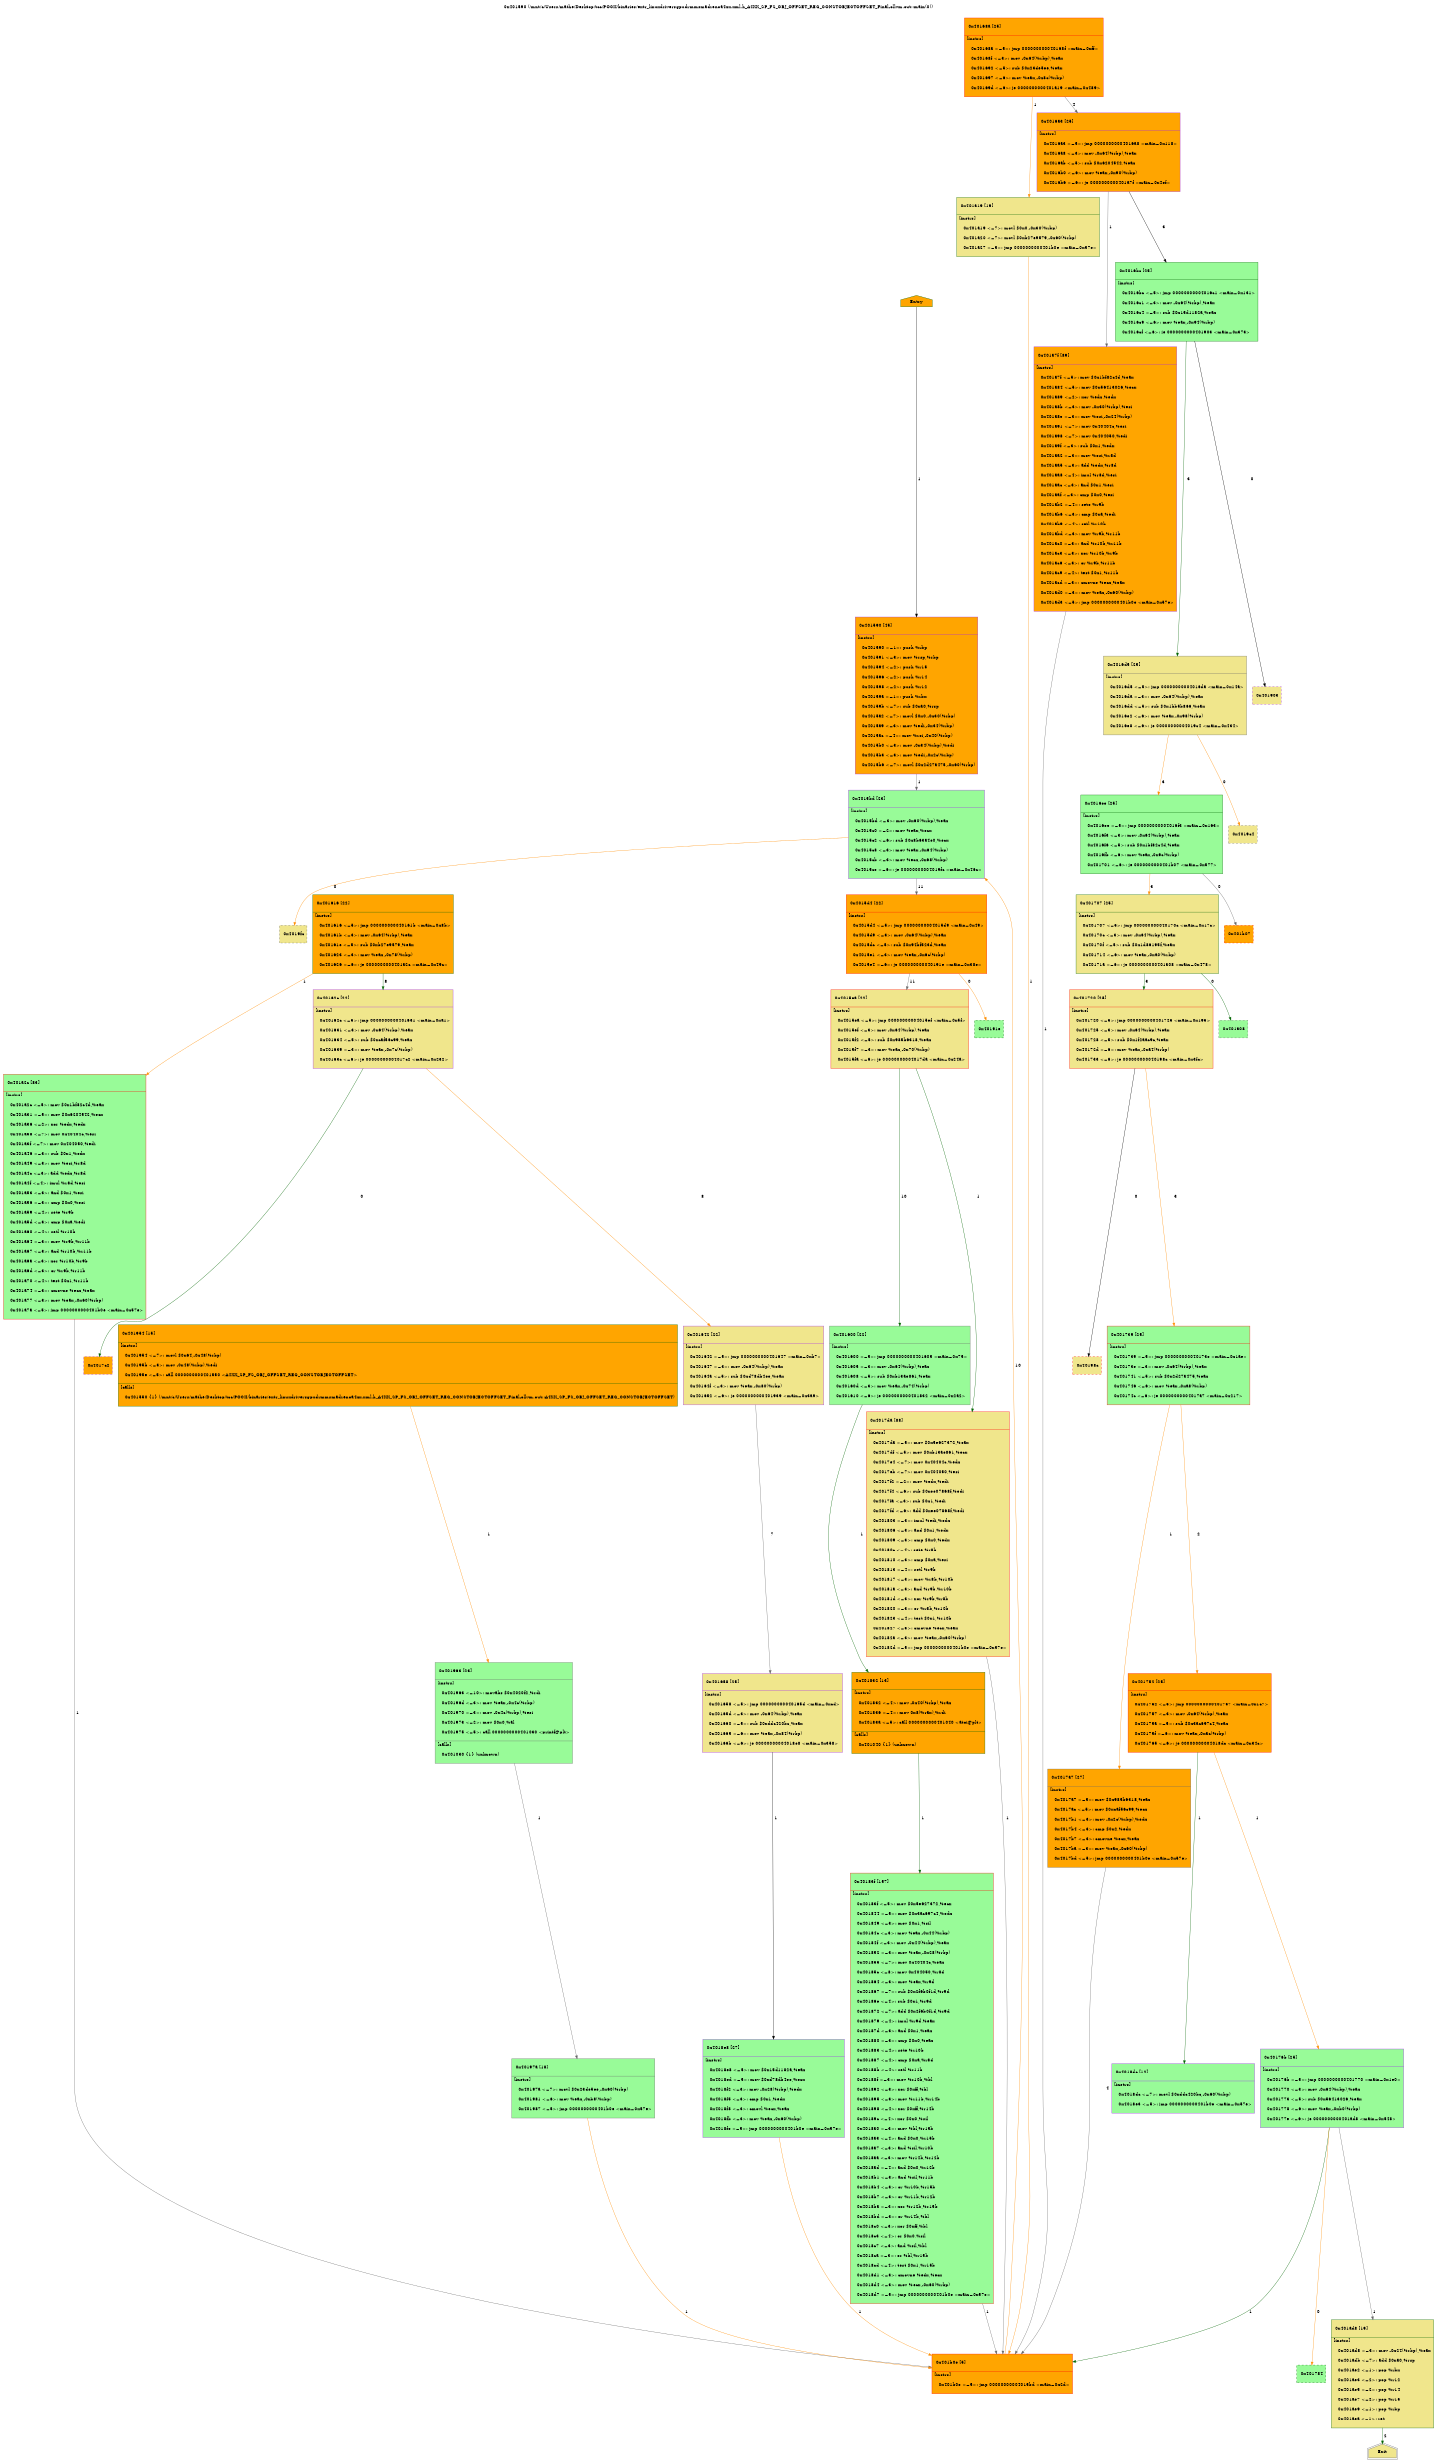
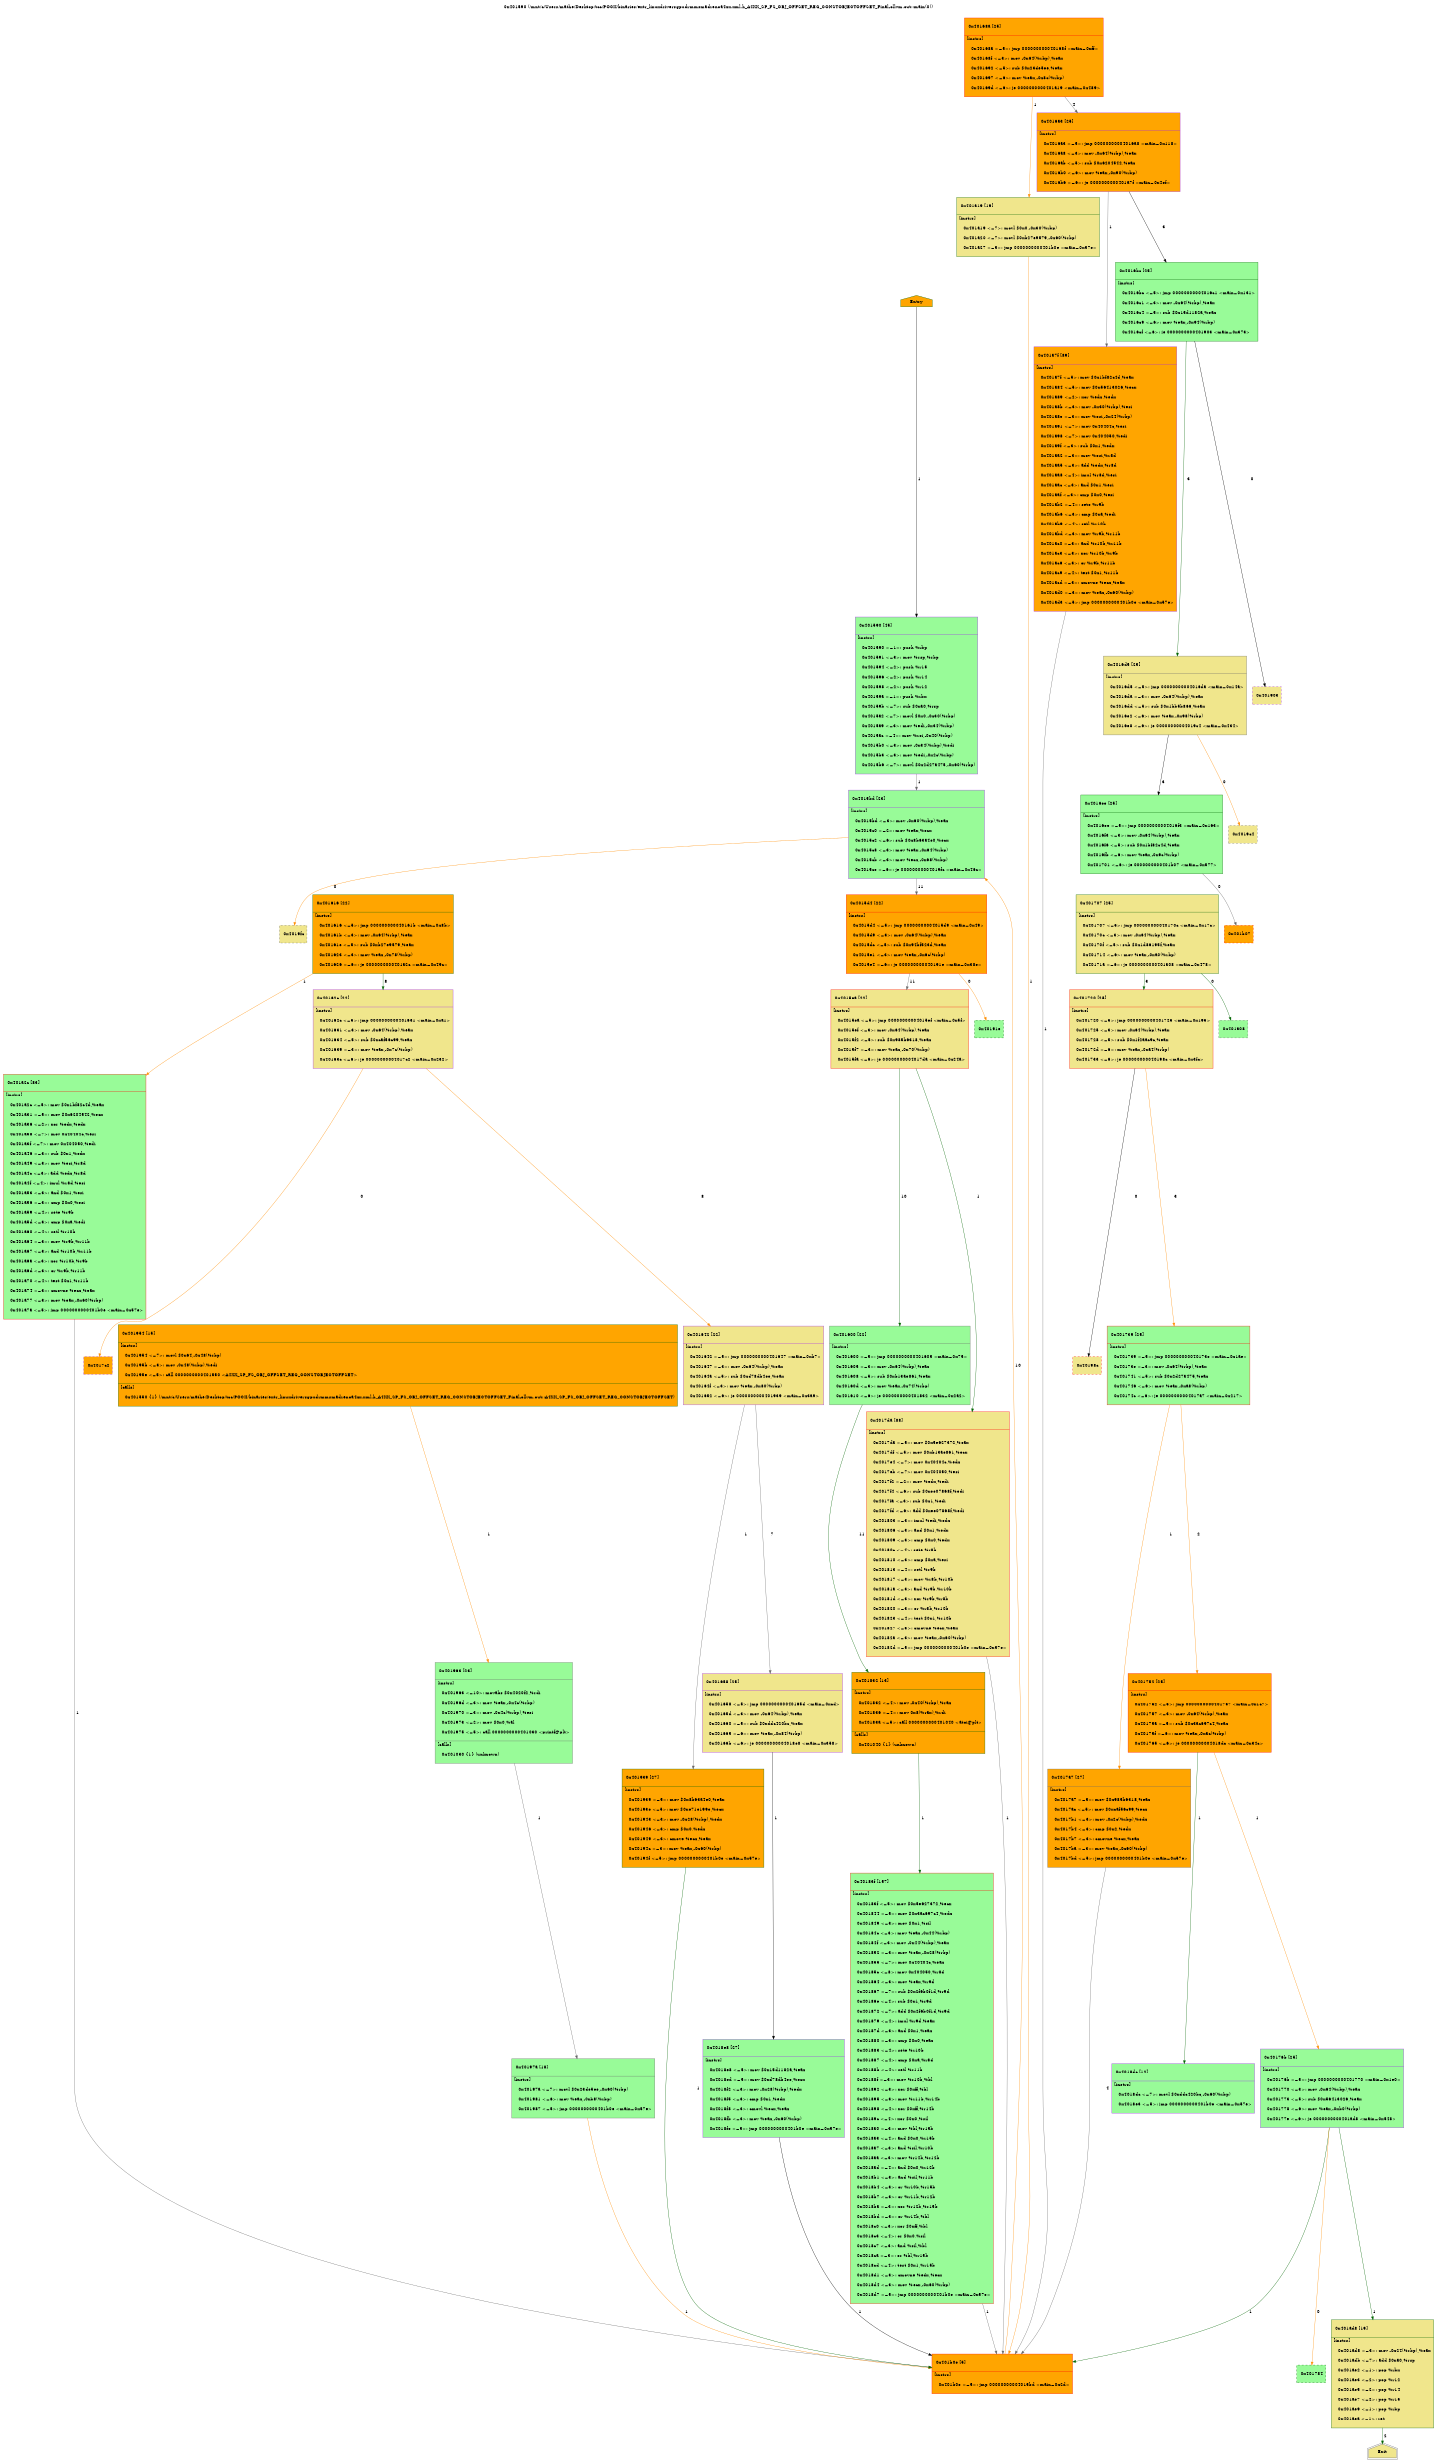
(917, 696) -> (917, 696)
(1164, 763) -> (1164, 763)
(1150, 883) -> none
(249, 1232) -> (249, 1232)
(861, 1534) -> (861, 1534)
none -> (693, 1818)
(1356, 2222) -> (1356, 2222)
(823, 2269) -> (823, 2269)
